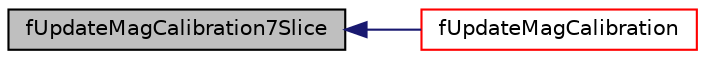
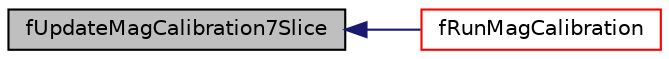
(559, 30) -> (541, 30)
